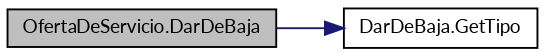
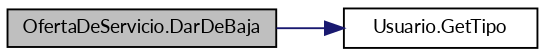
(441, 28) -> (441, 28)
